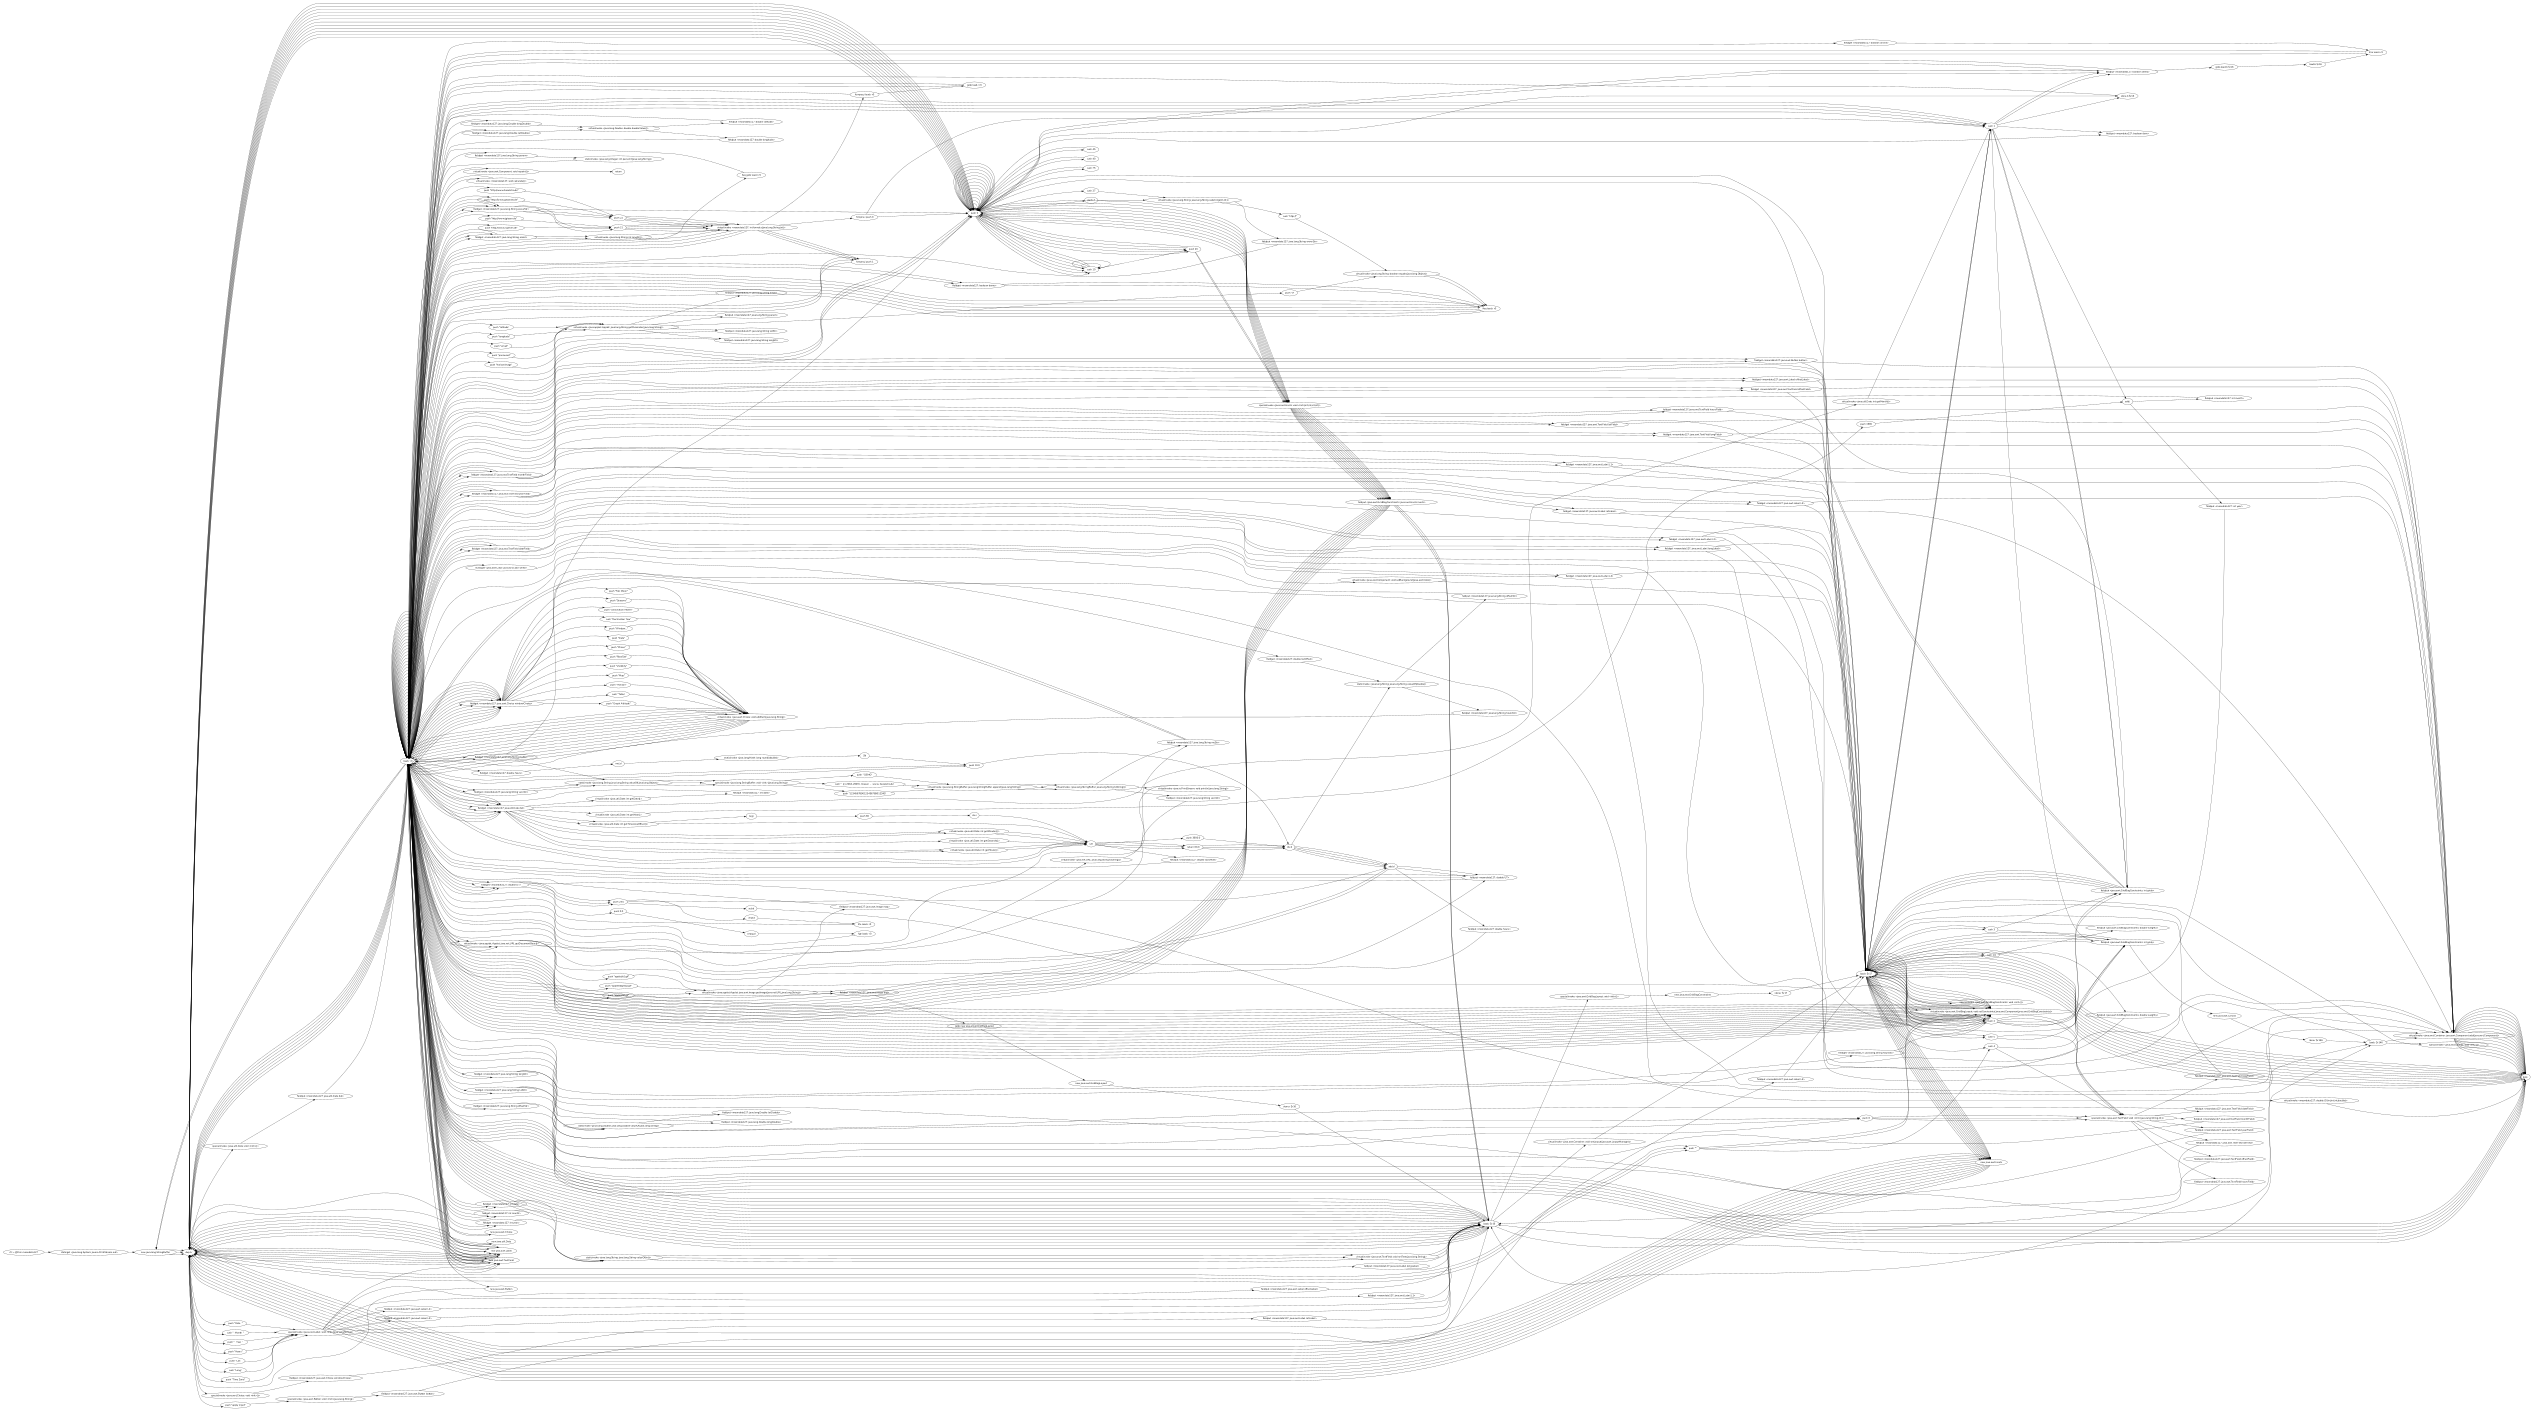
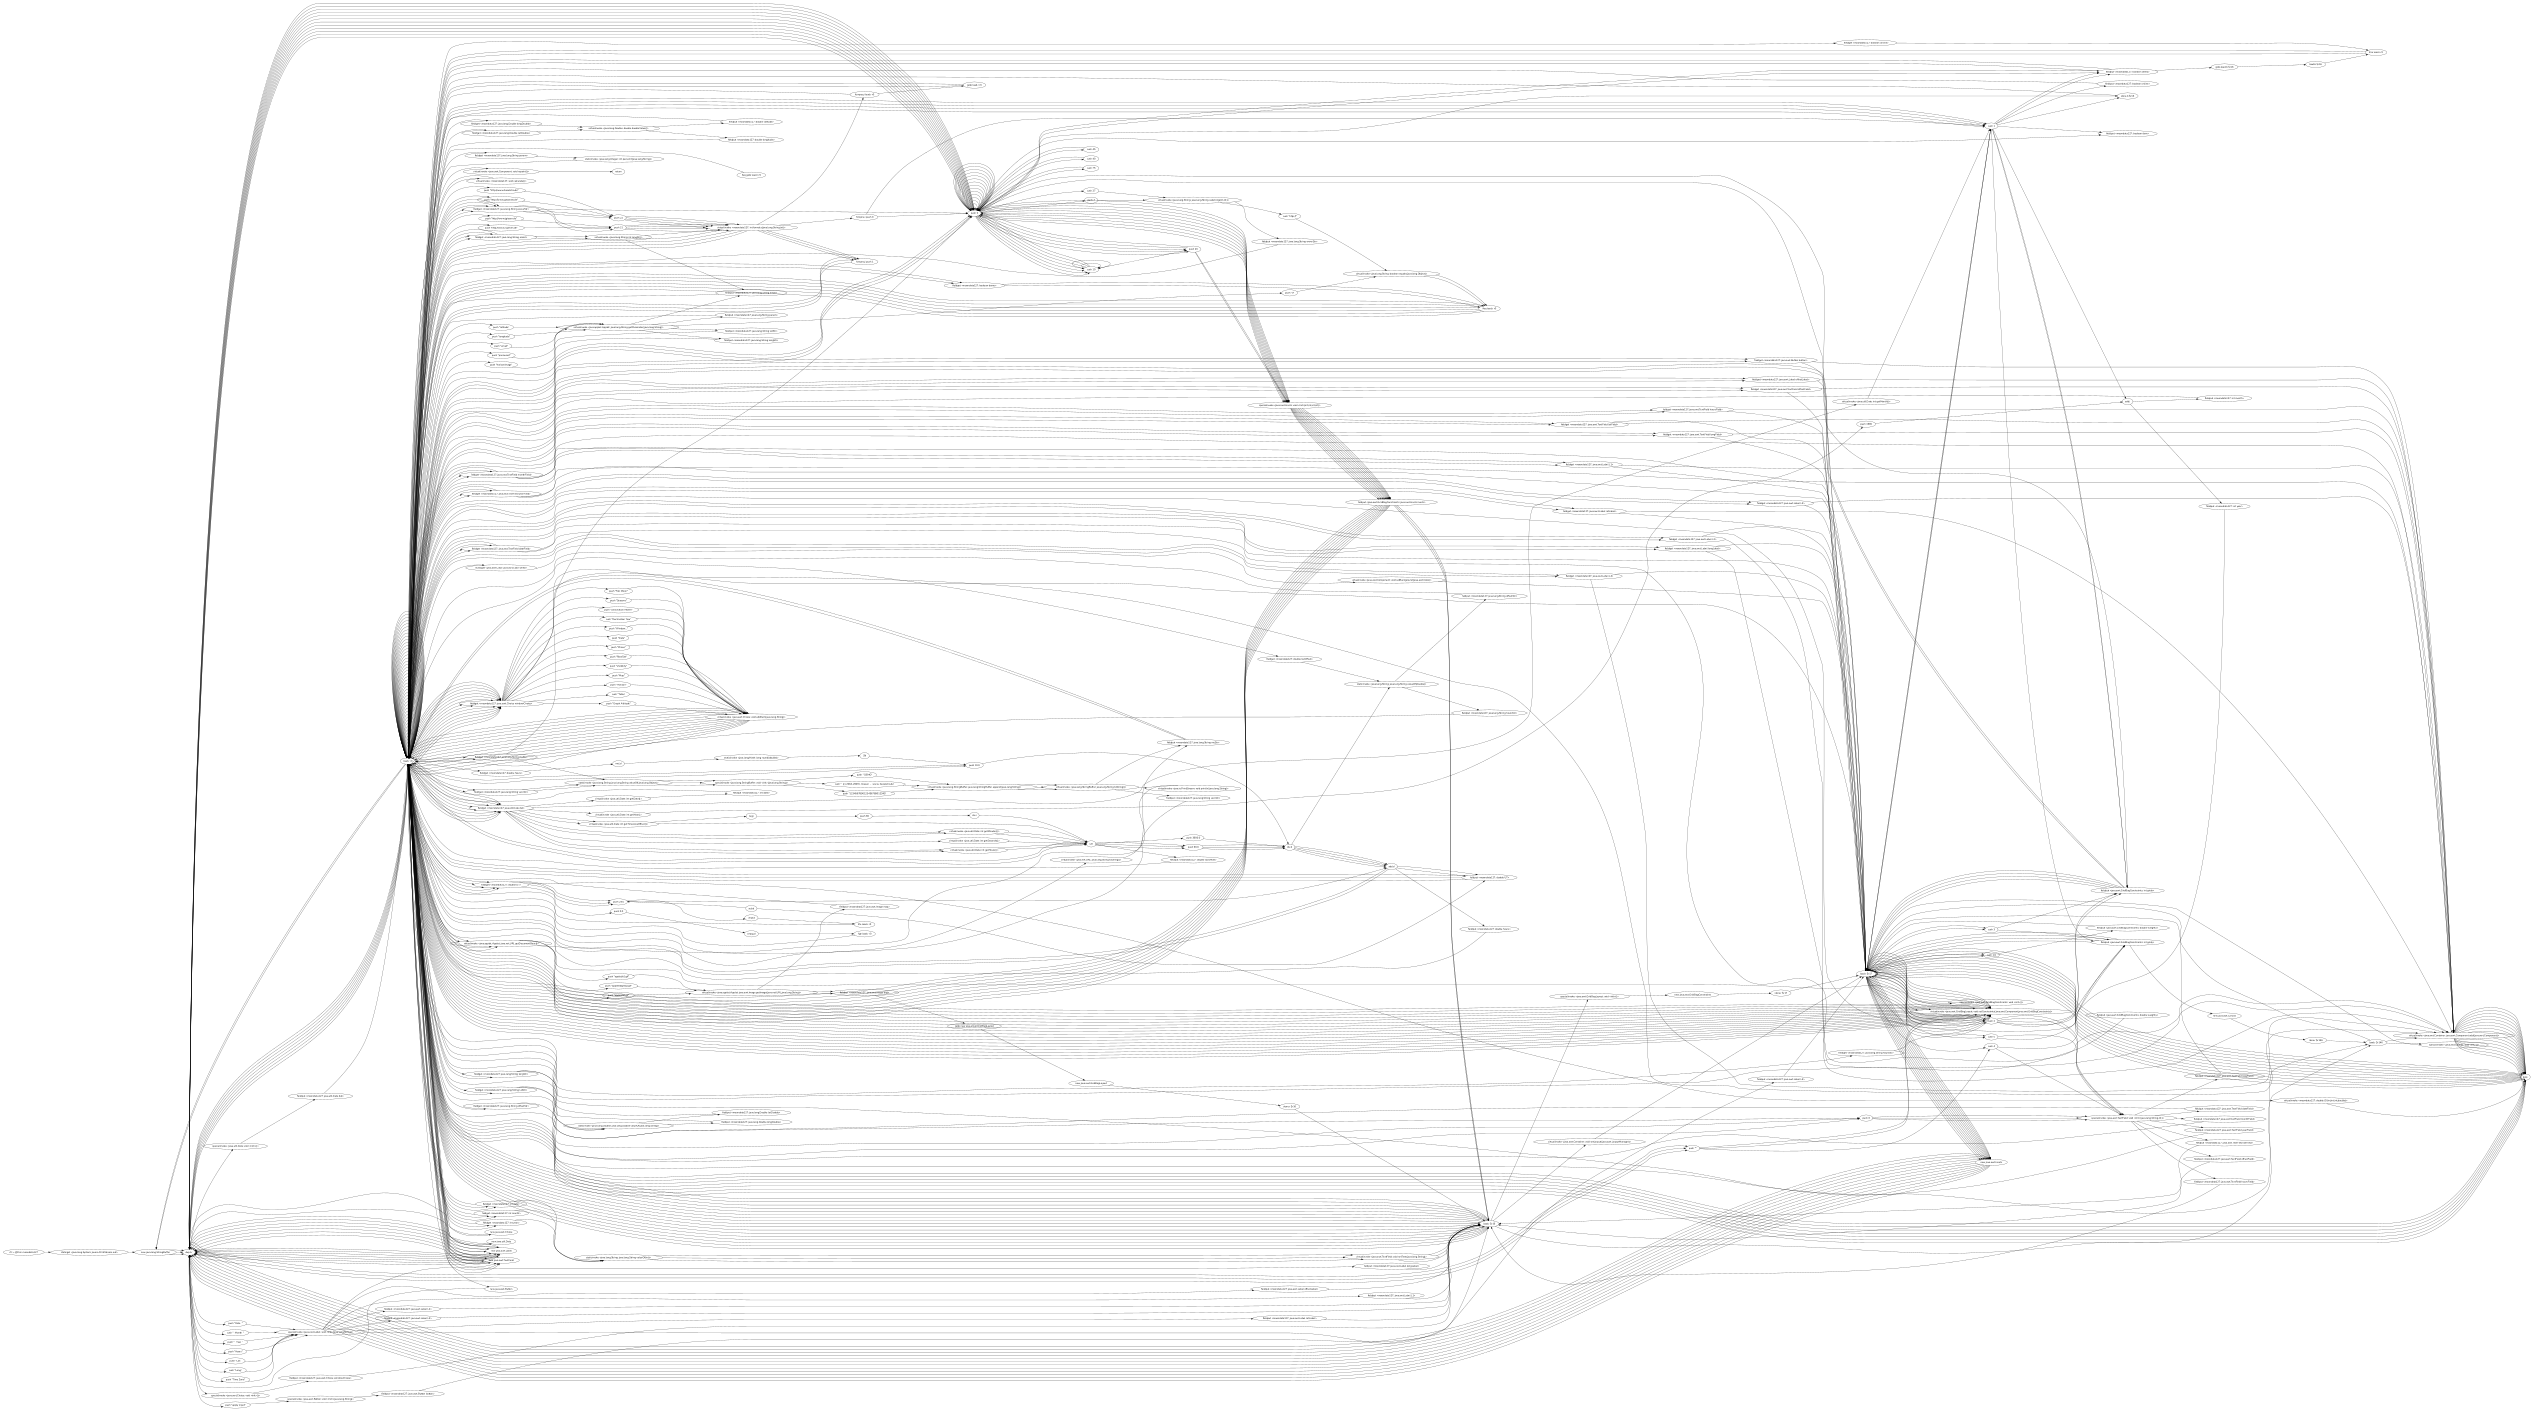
none -> (2128, 84)
(693, 216) -> (684, 265)
(1193, 847) -> (1193, 847)
(685, 906) -> (688, 904)
(2072, 960) -> none
none -> (425, 1005)
